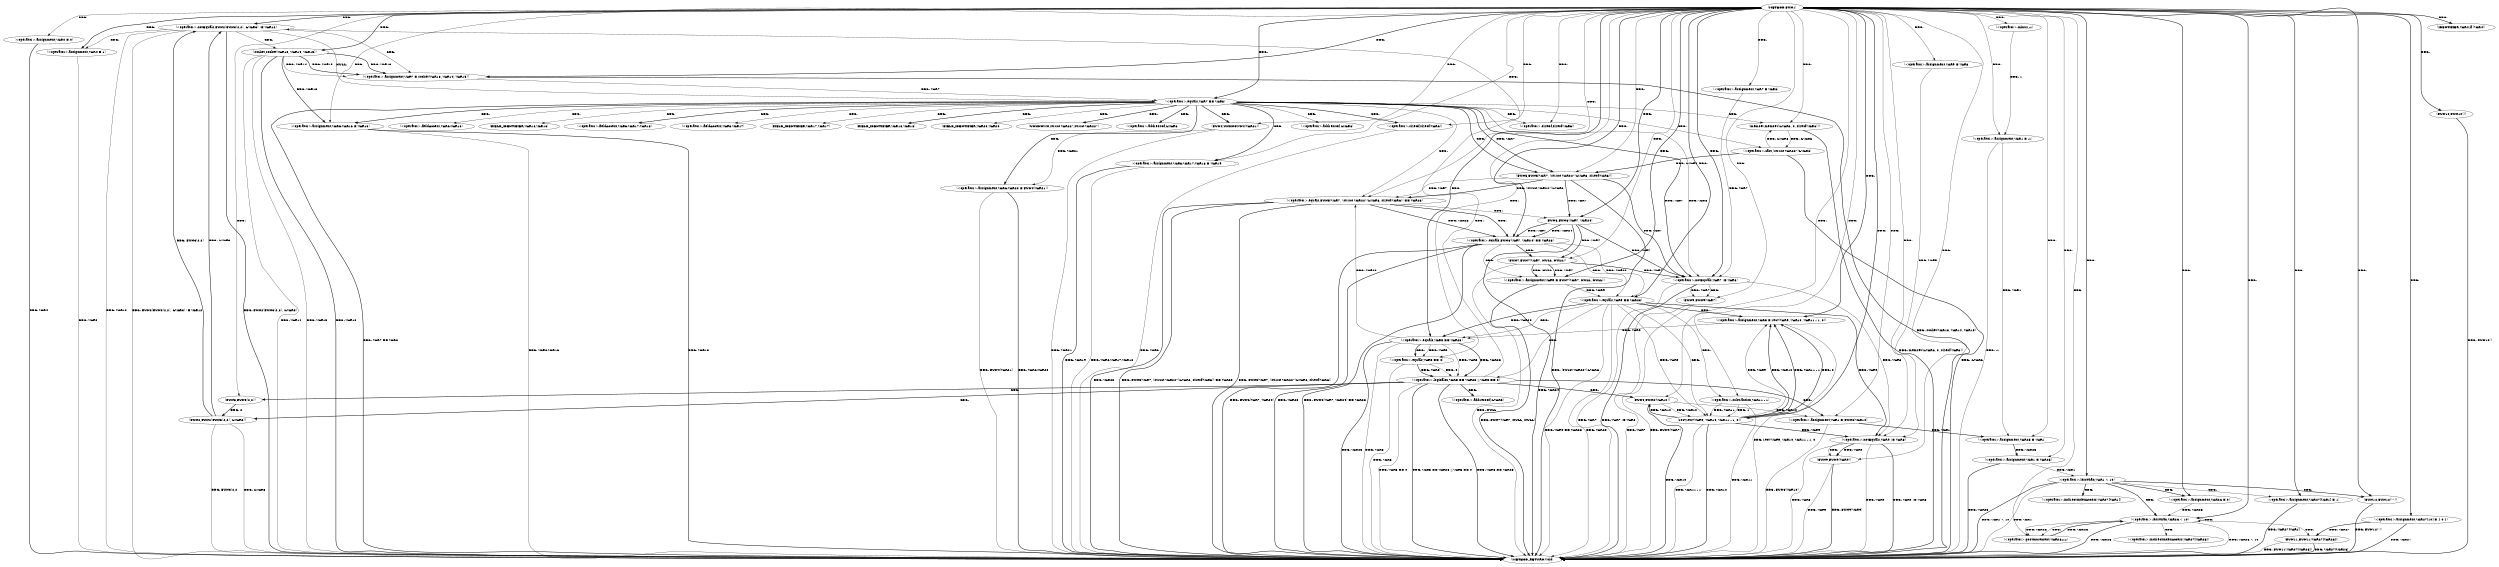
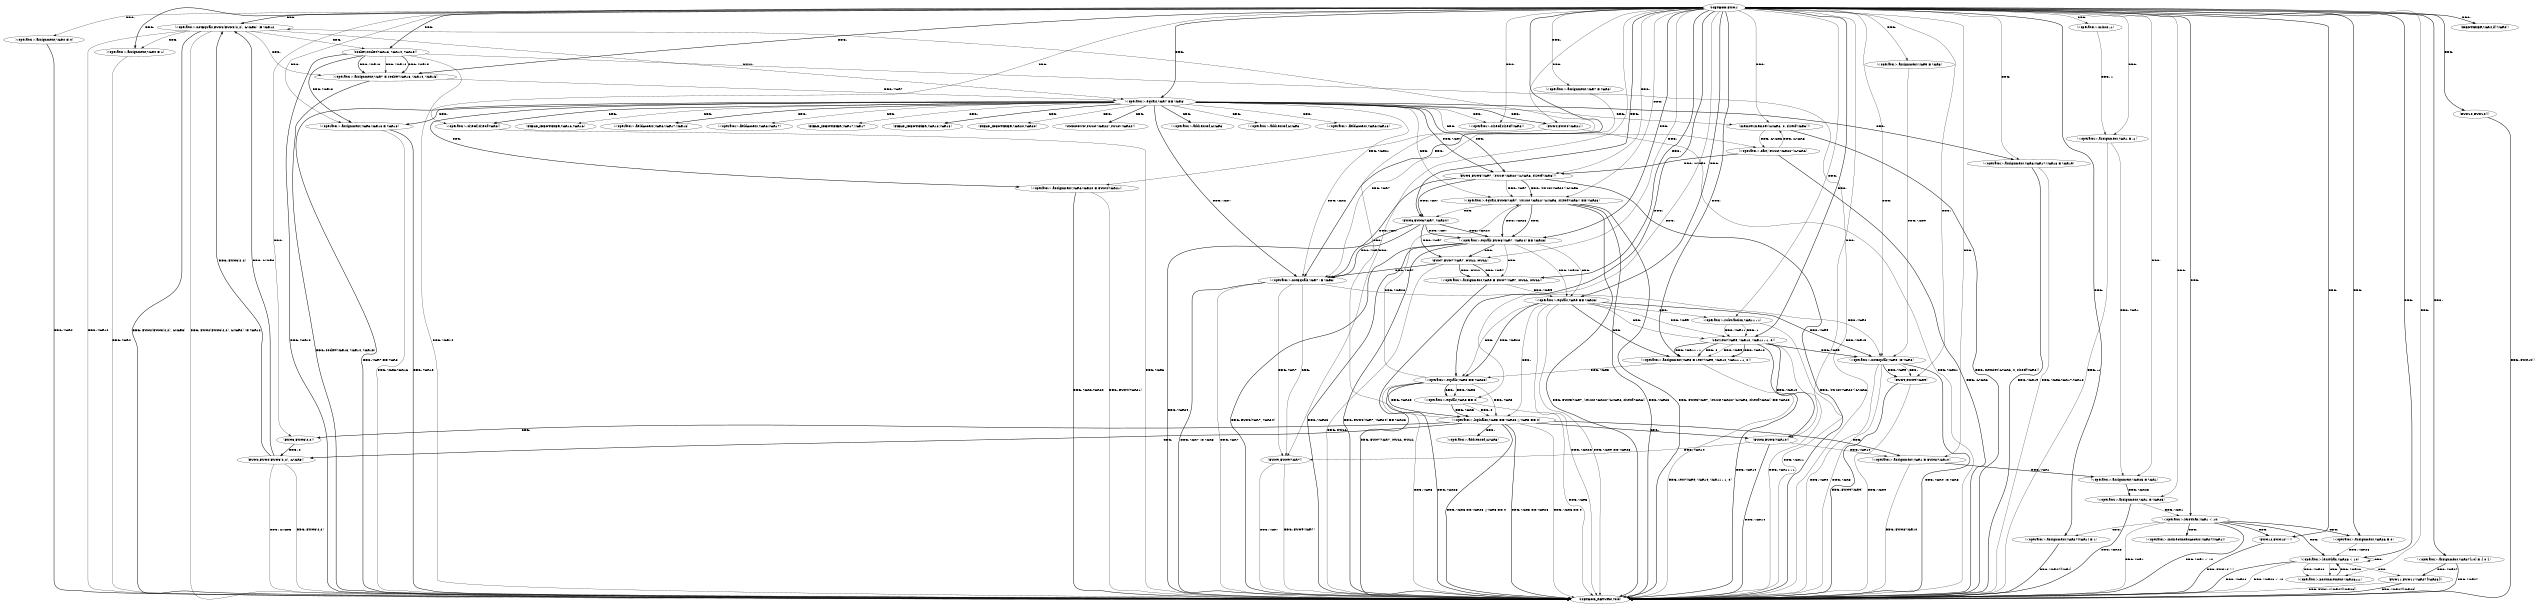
(1235, 126) -> (1565, 126)
(1674, 411) -> (1531, 456)
(2169, 540) -> none
